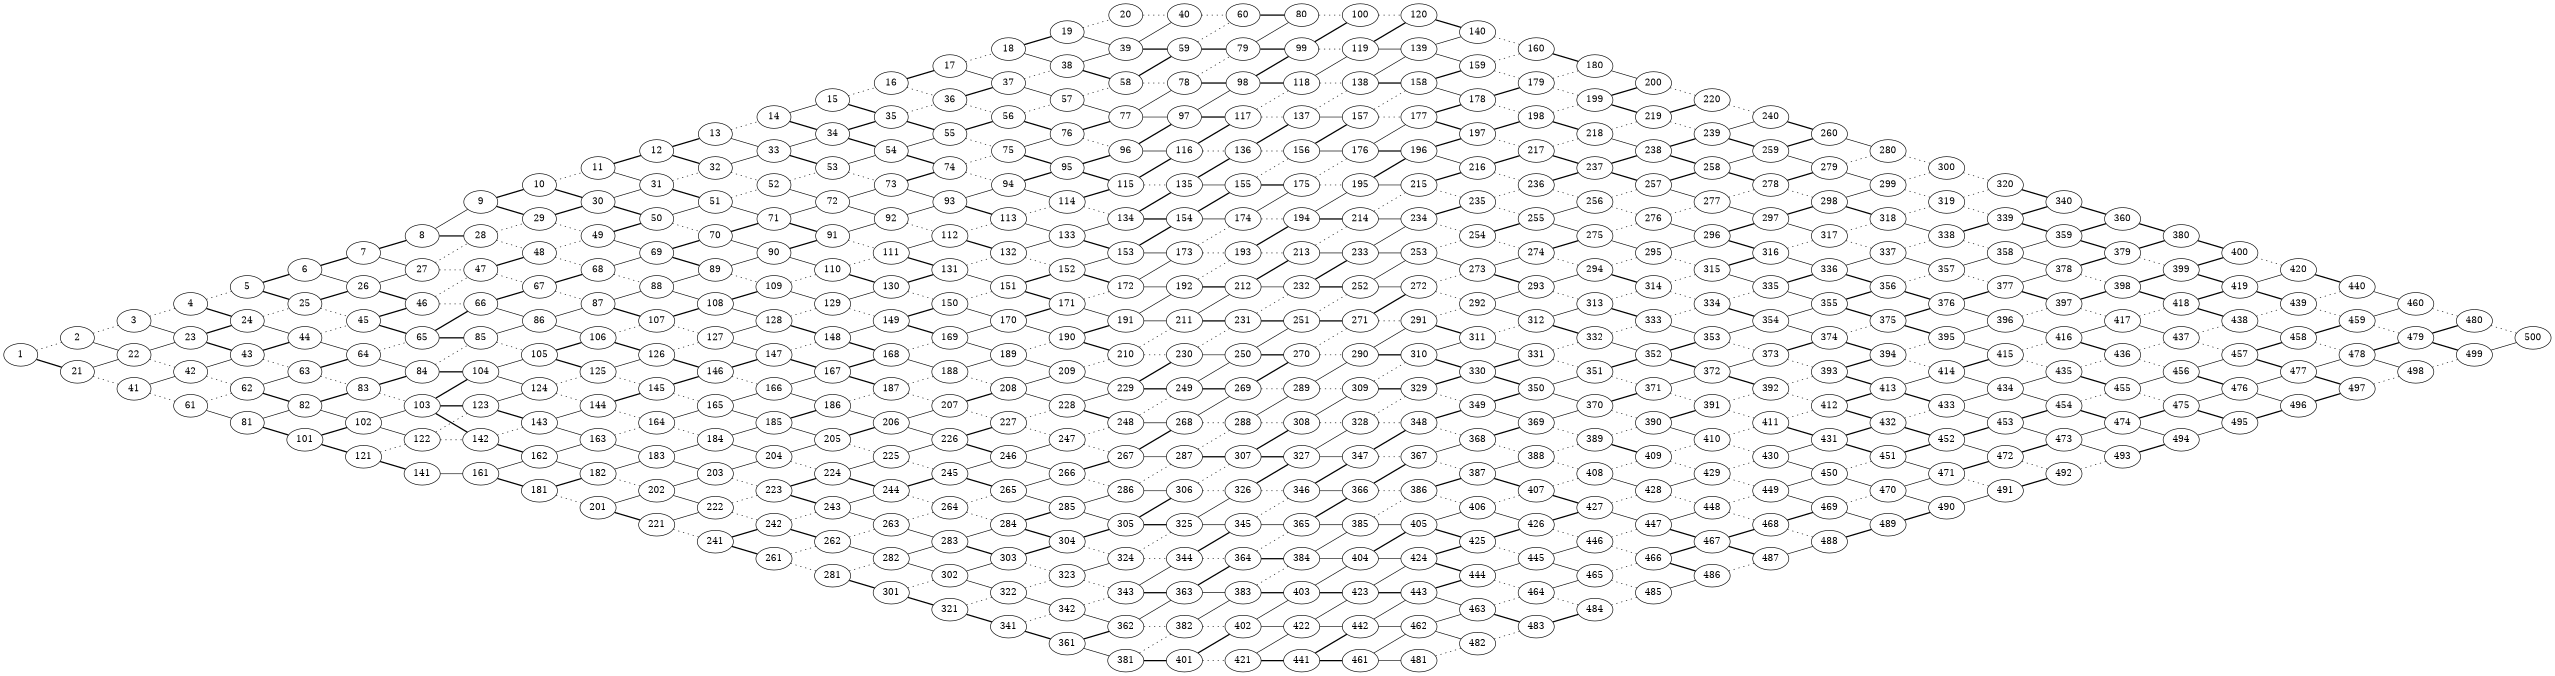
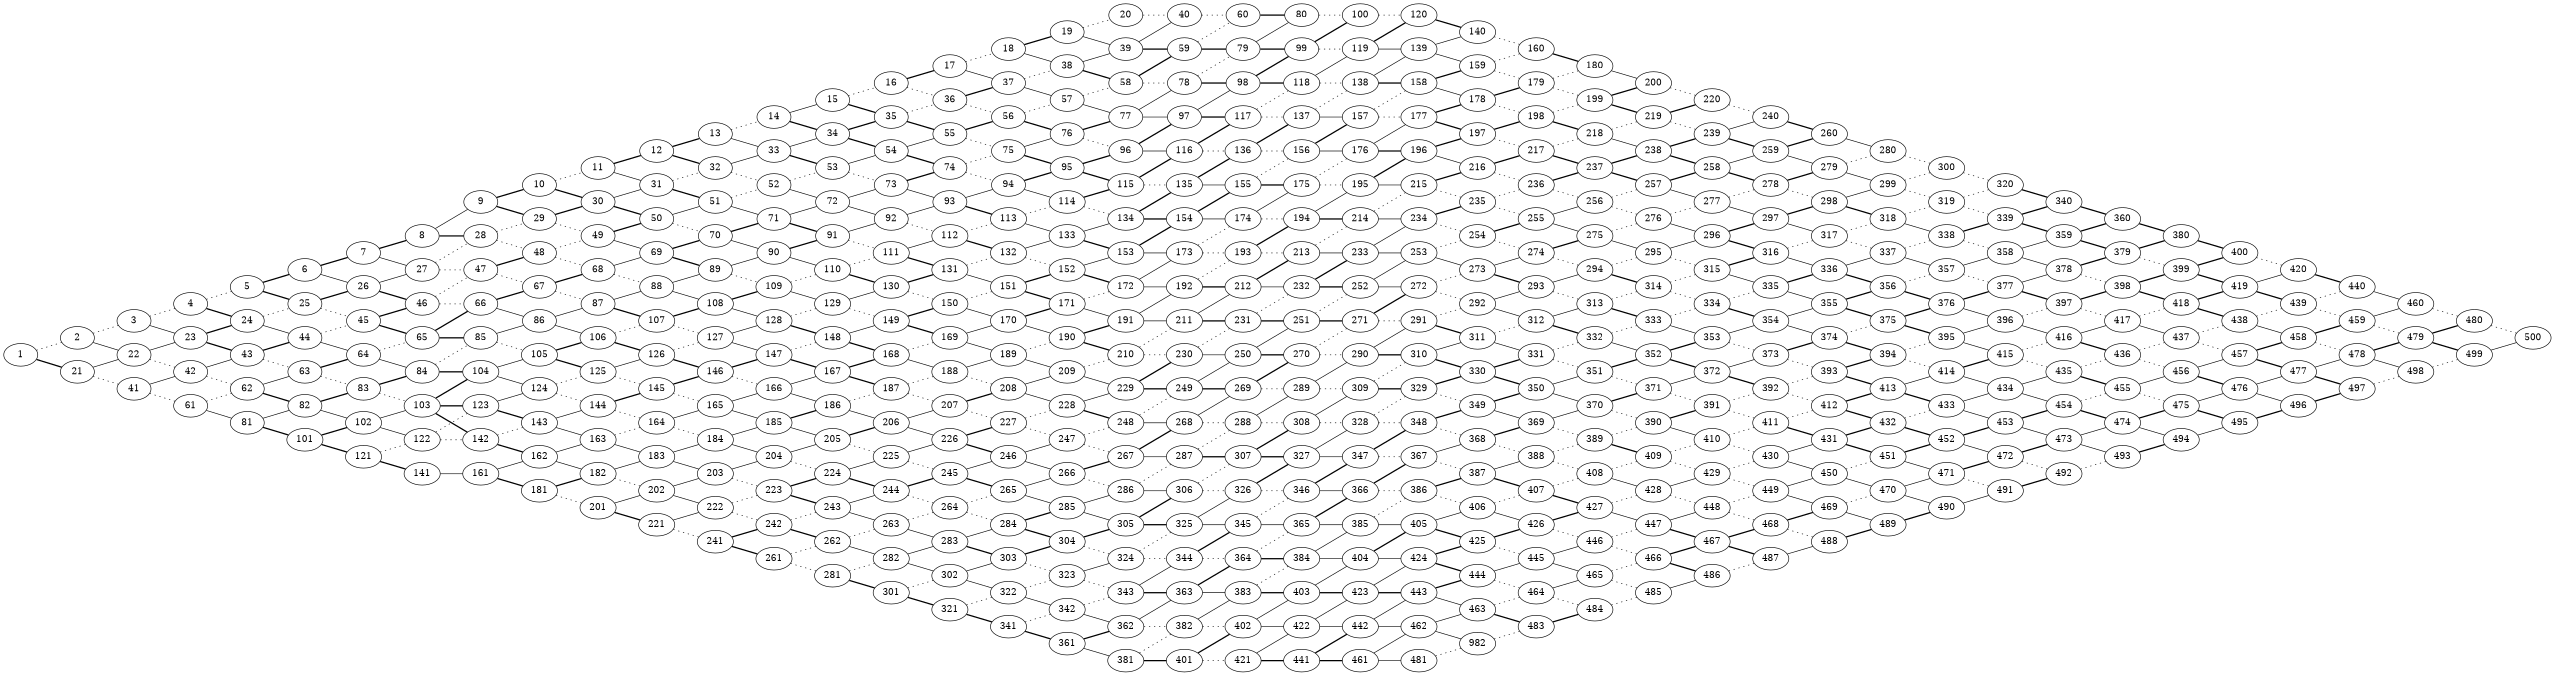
(1478, 644) -> (1478, 644)
